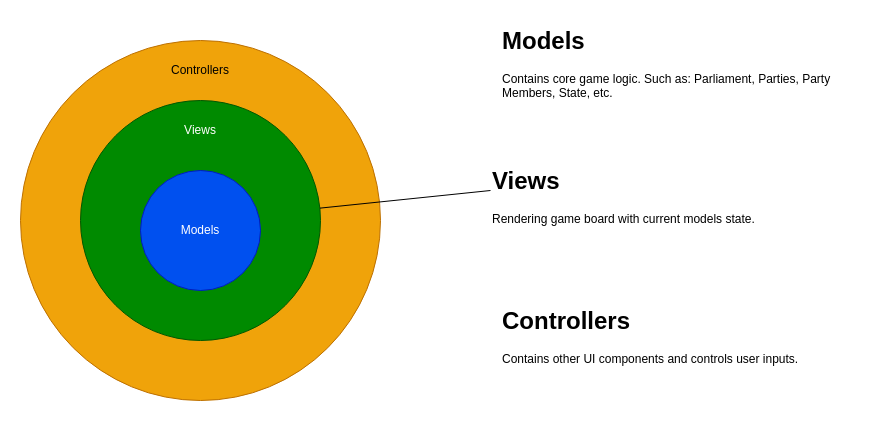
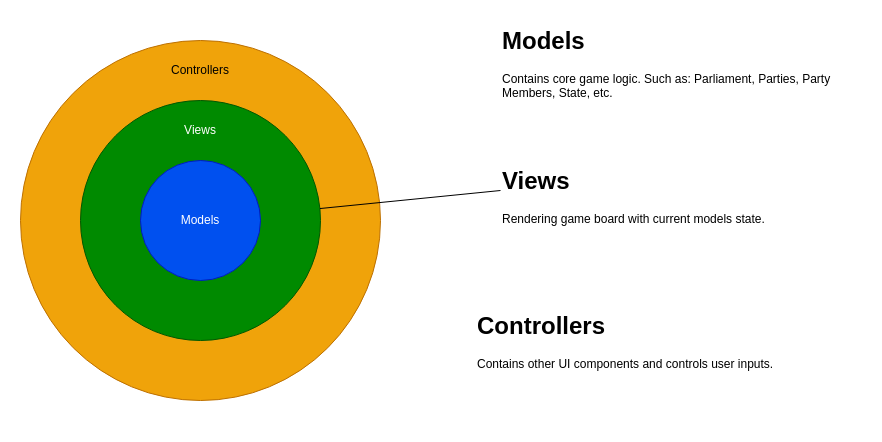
(671, 221) -> (681, 221)
(201, 231) -> (201, 221)
(681, 361) -> (656, 366)
